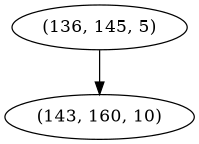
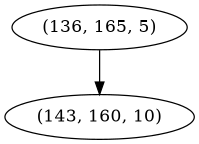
(100, 27) -> (100, 27)
